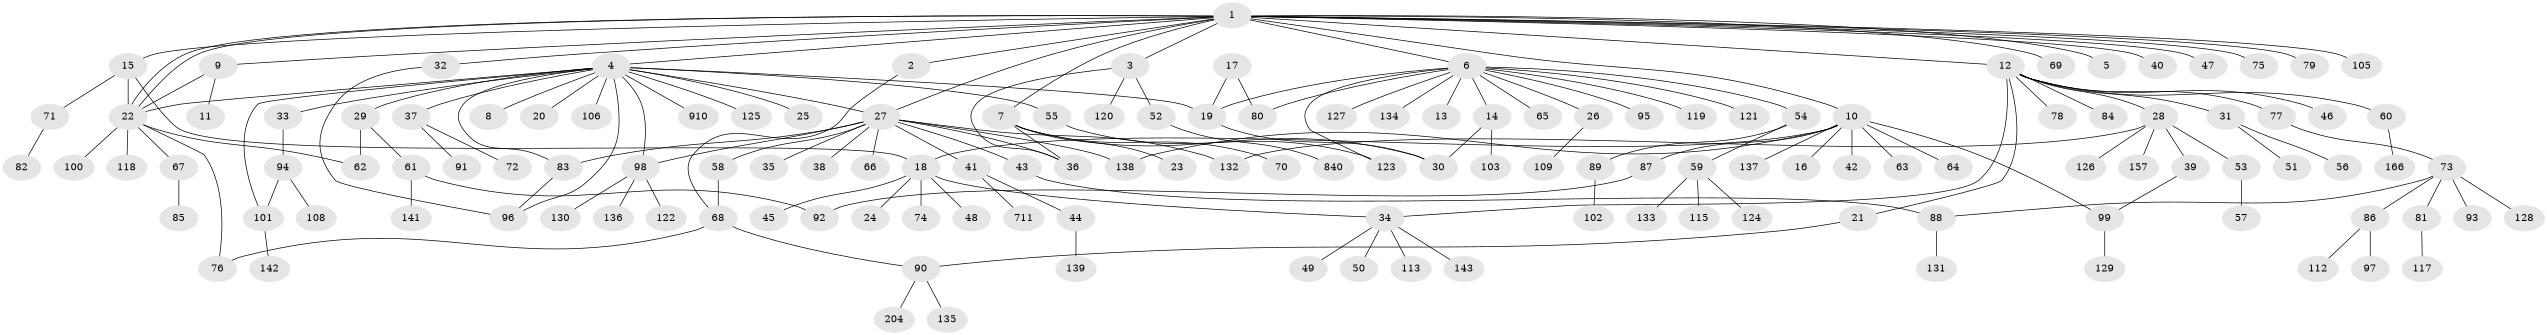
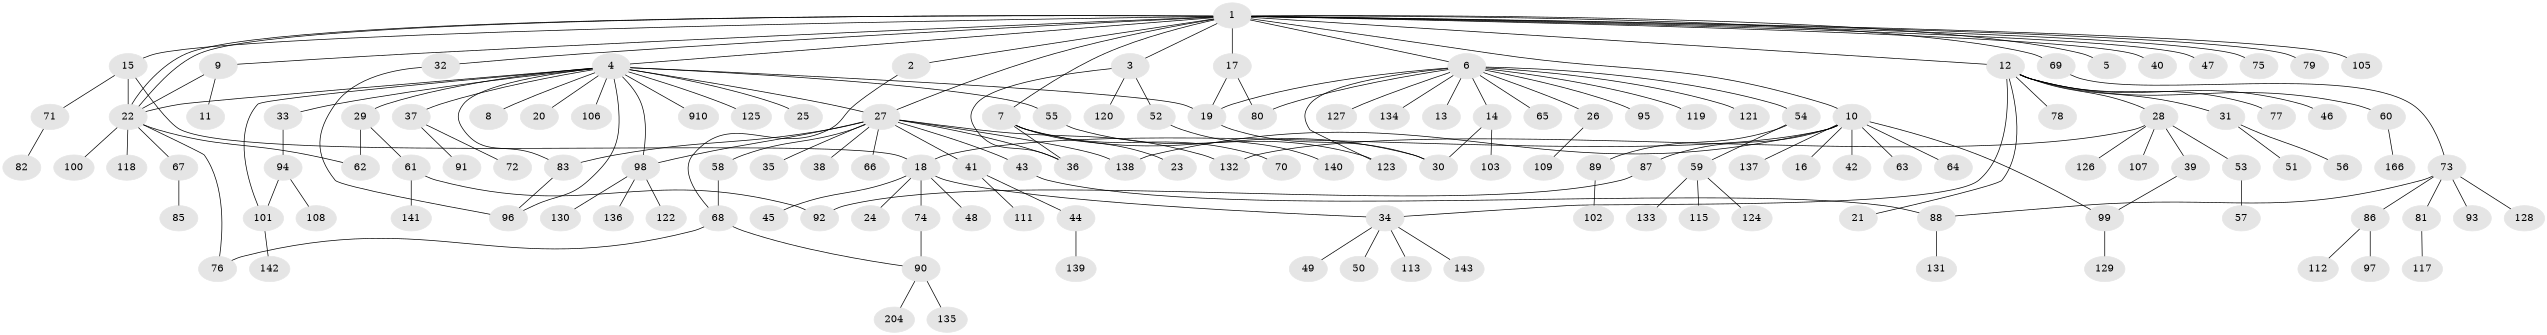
none -> (1232, 41)
(2108, 117) -> none
(2362, 142) -> (2273, 84)
(1334, 168) -> (1334, 168)
(2139, 168) -> (2139, 168)
(1024, 218) -> (1024, 218)
(1390, 247) -> (921, 244)
